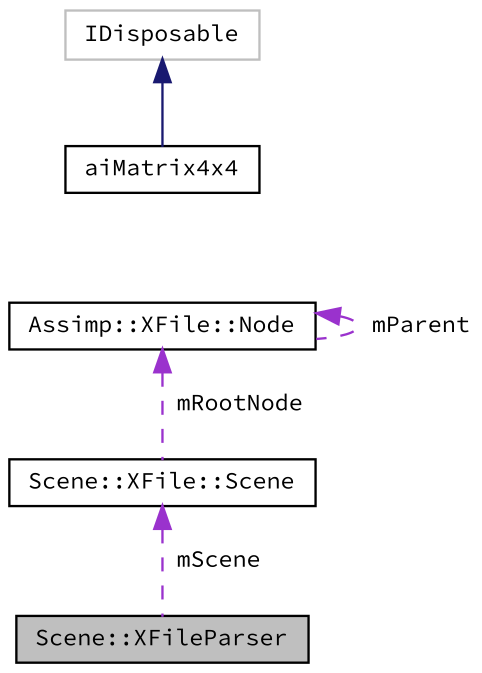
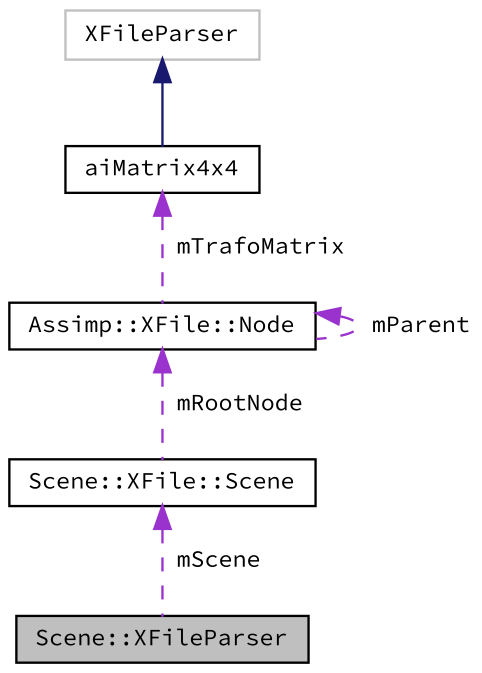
(162, 35) -> (162, 35)
none -> (162, 260)
